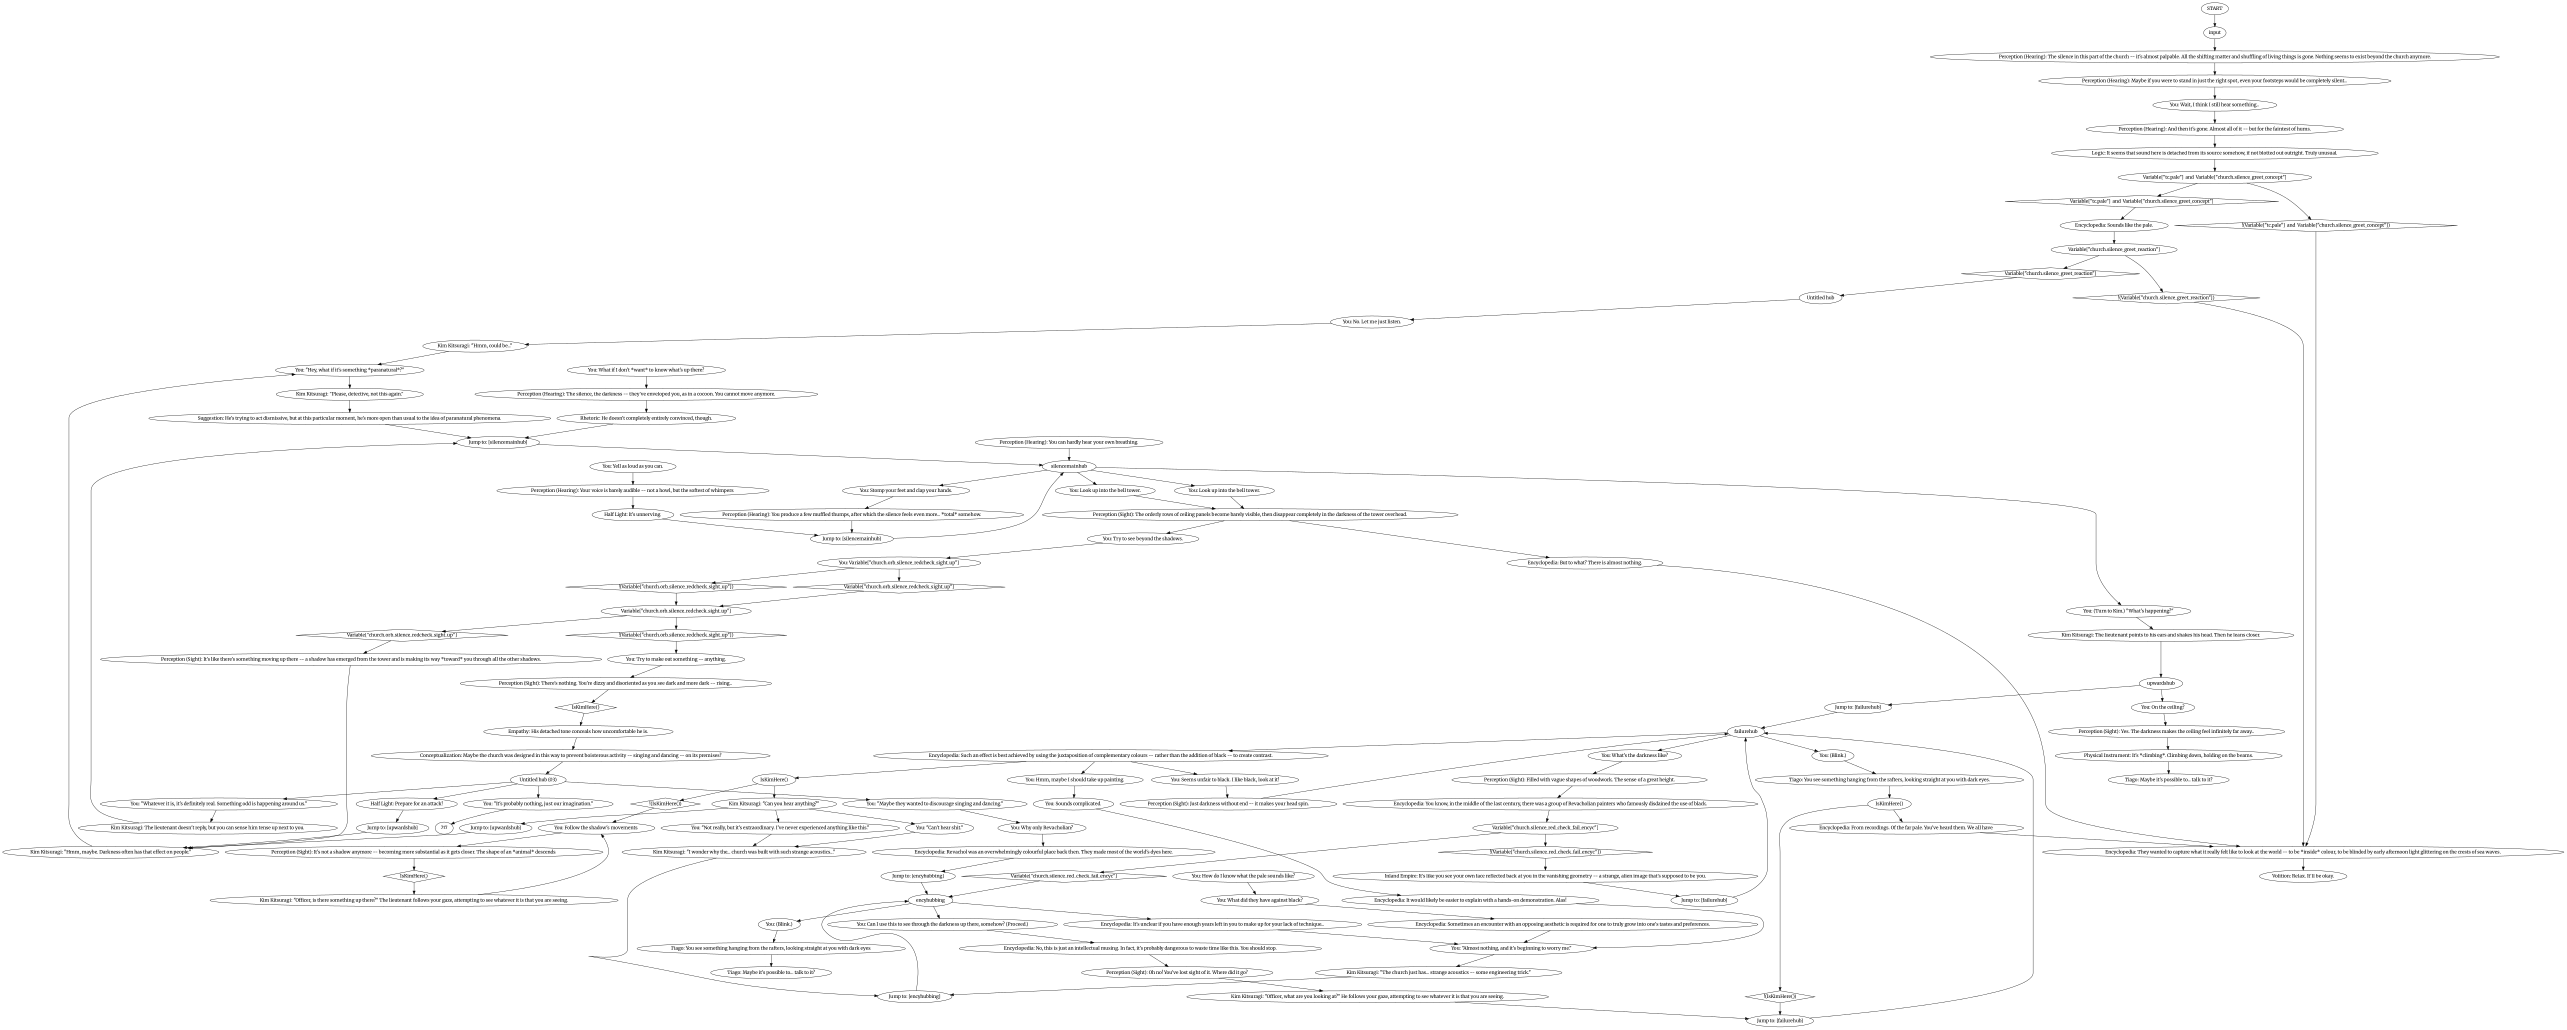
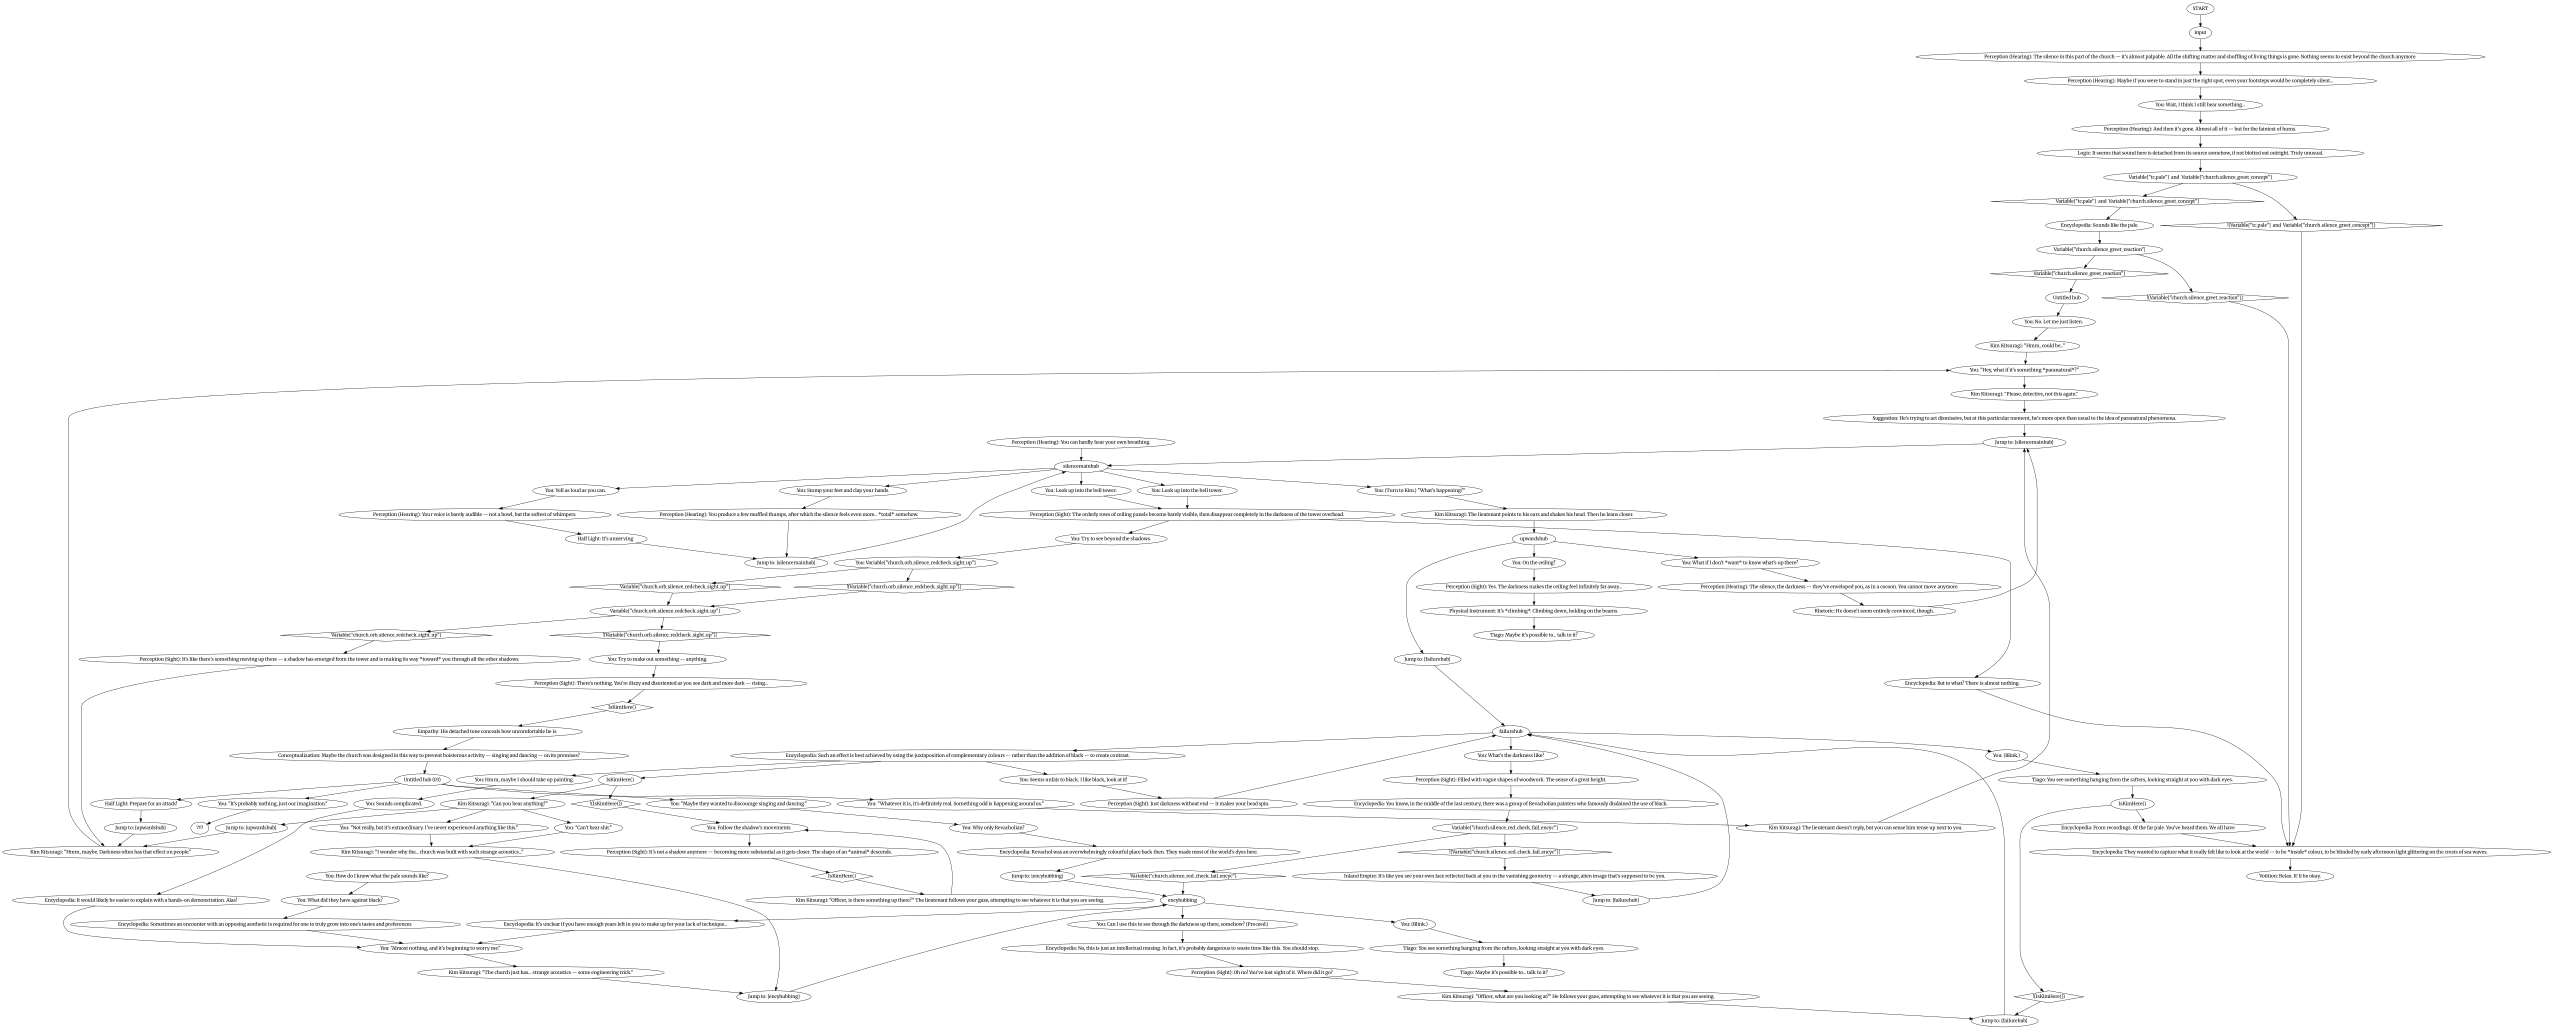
(646, 418) -> (1874, 611)
none -> (837, 478)
none -> (1624, 549)
